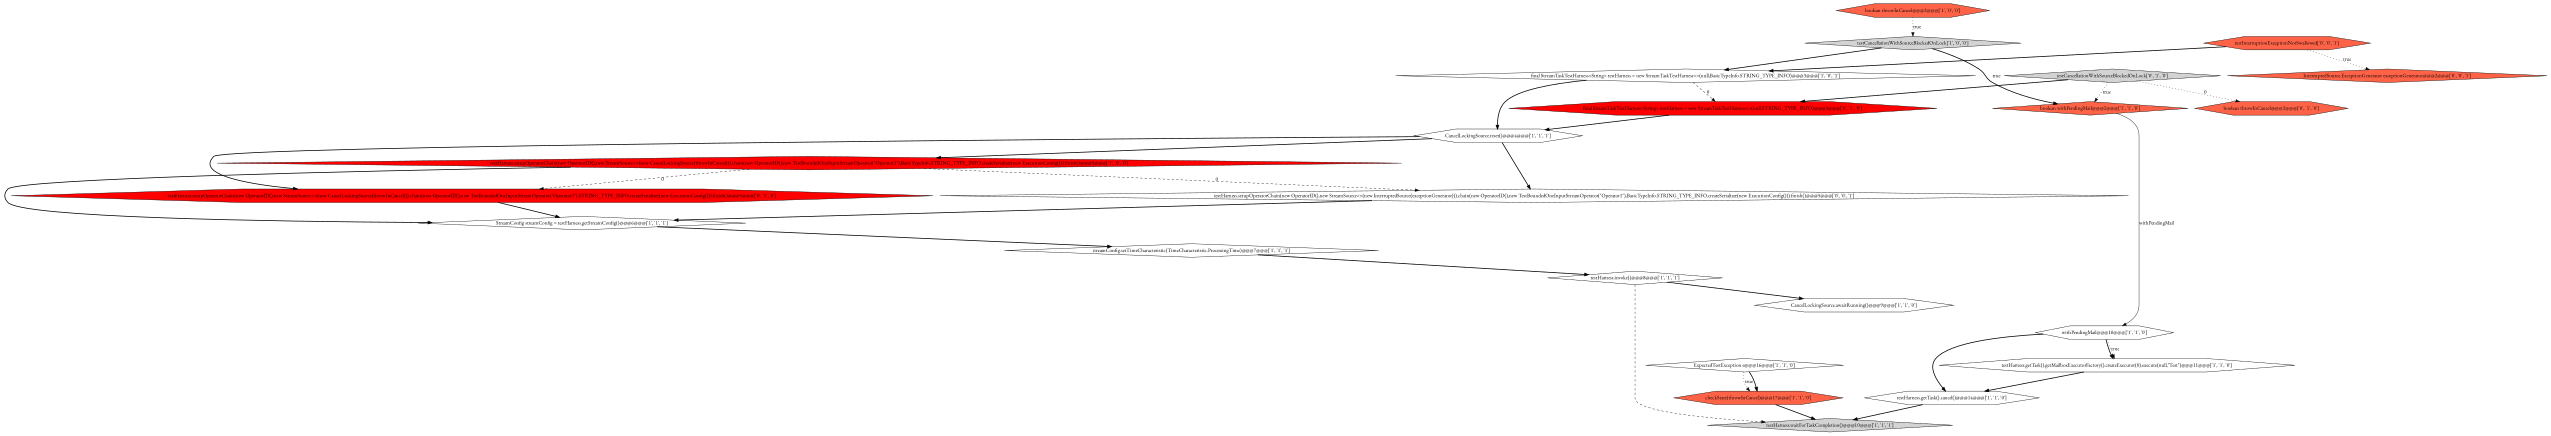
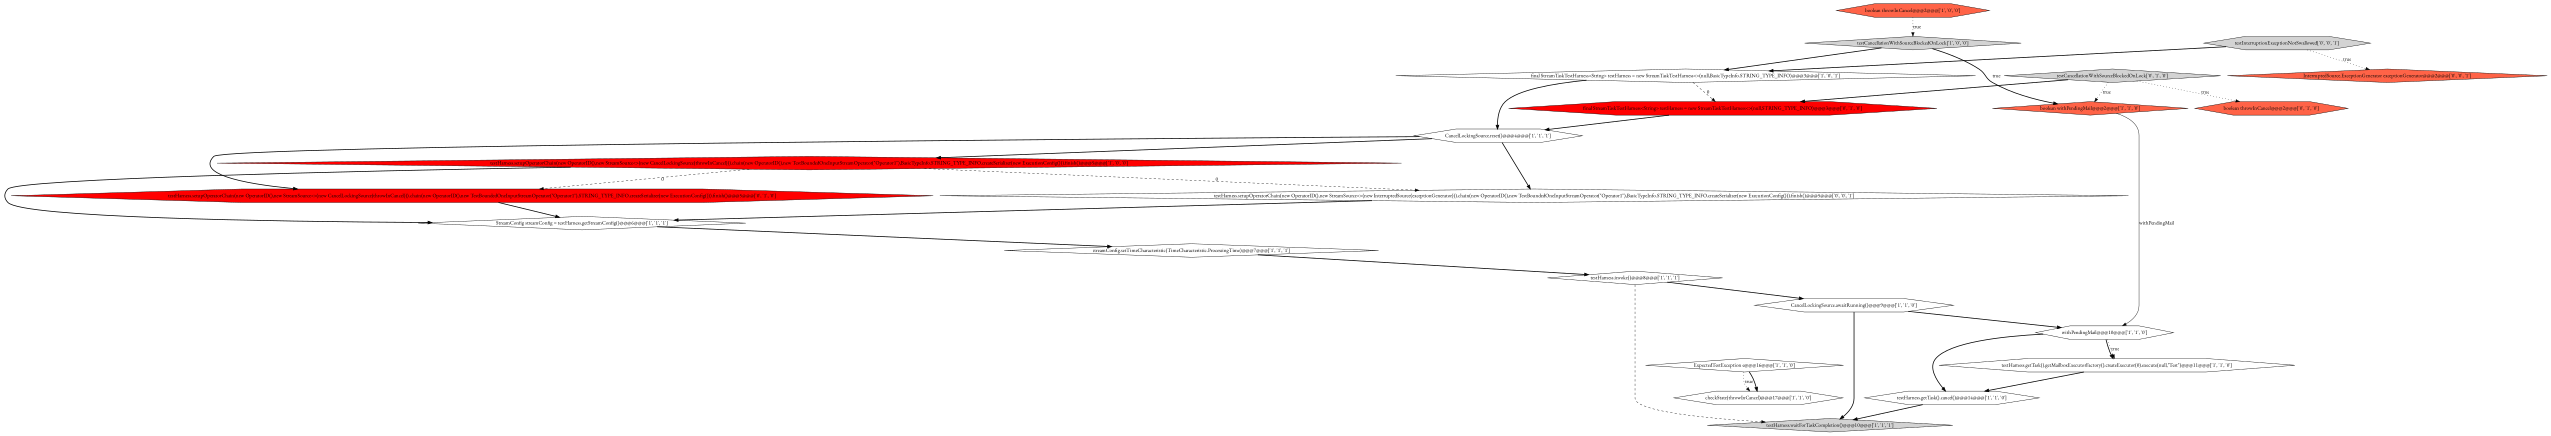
(2287, 43) -> (2287, 43)
(2205, 92) -> (2205, 92)
none -> (1983, 319)
(1758, 398) -> (1758, 398)
(1794, 411) -> (1854, 366)
